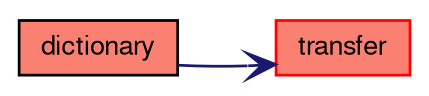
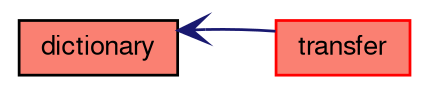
(213, 66) -> (240, 30)
